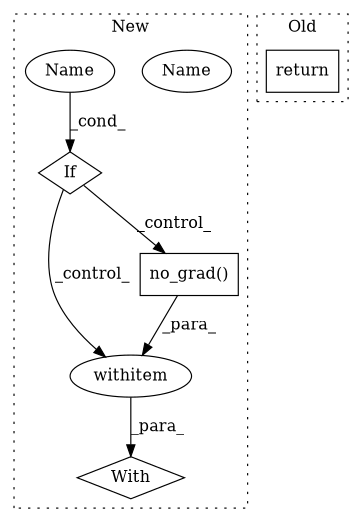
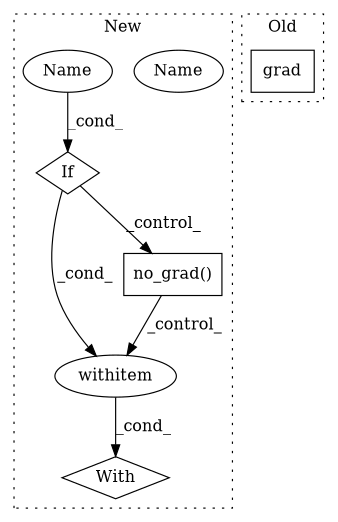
(303, 71) -> (283, 71)
(92, 274) -> (85, 274)
(189, 325) -> (185, 325)
(158, 427) -> (144, 427)
